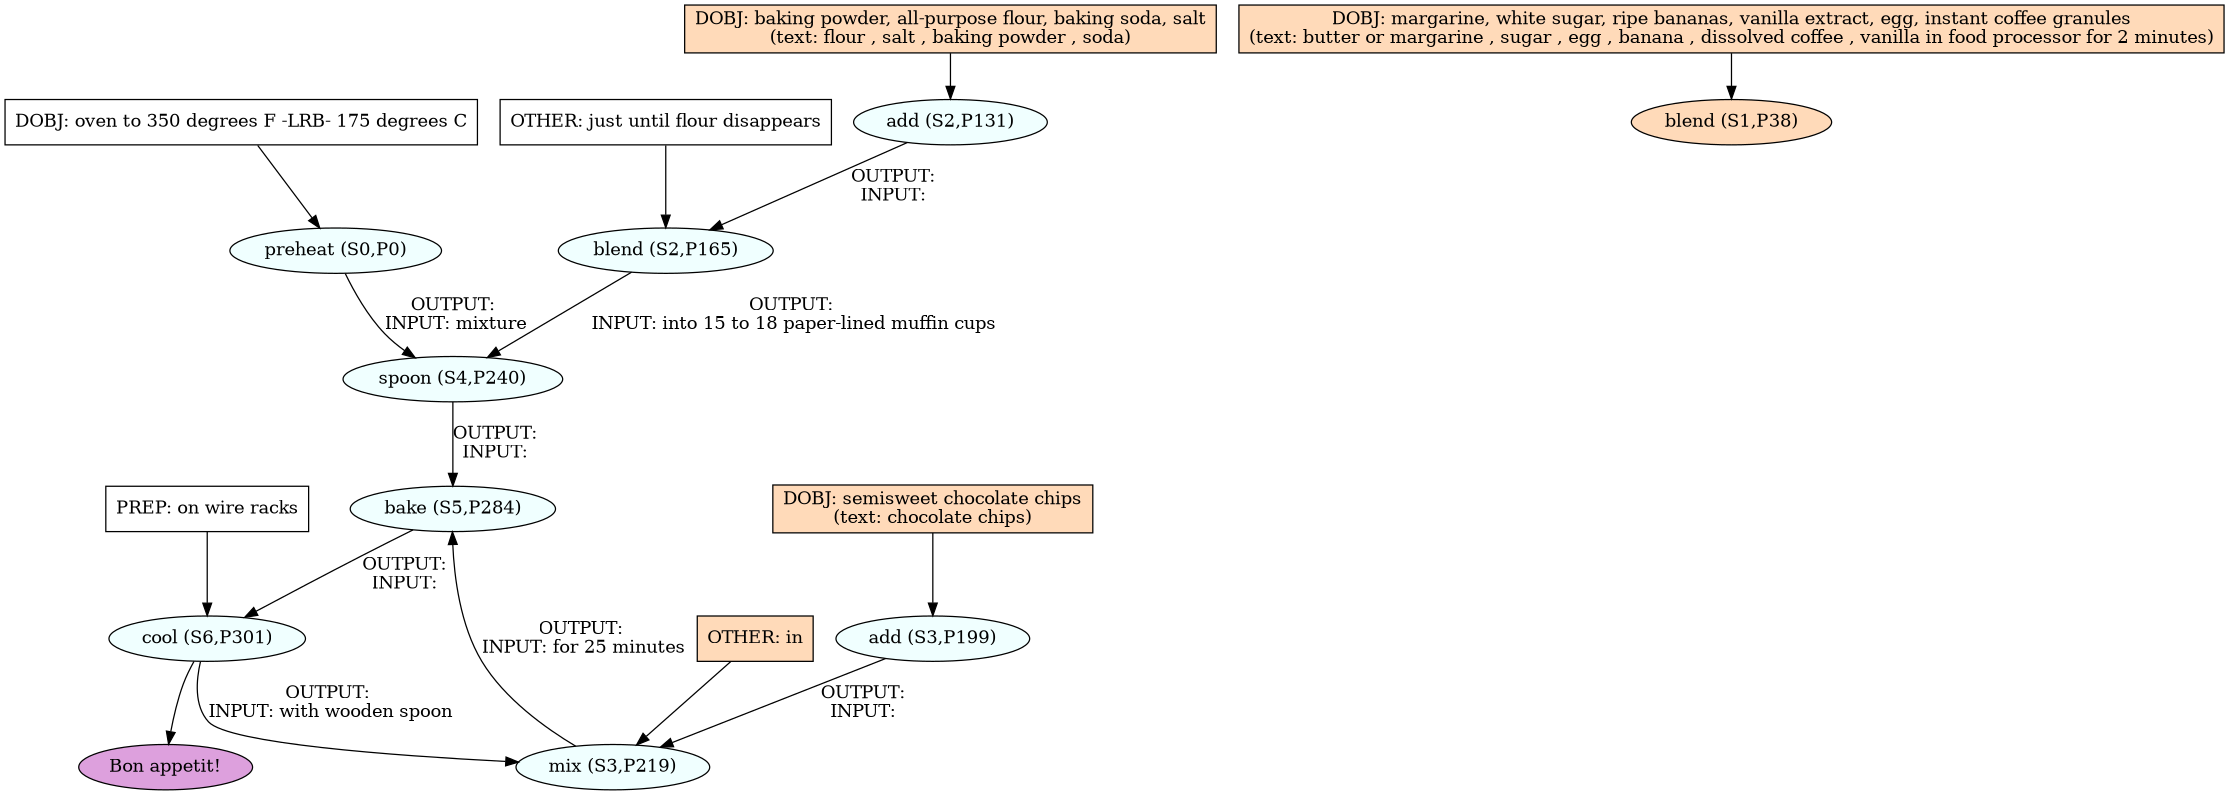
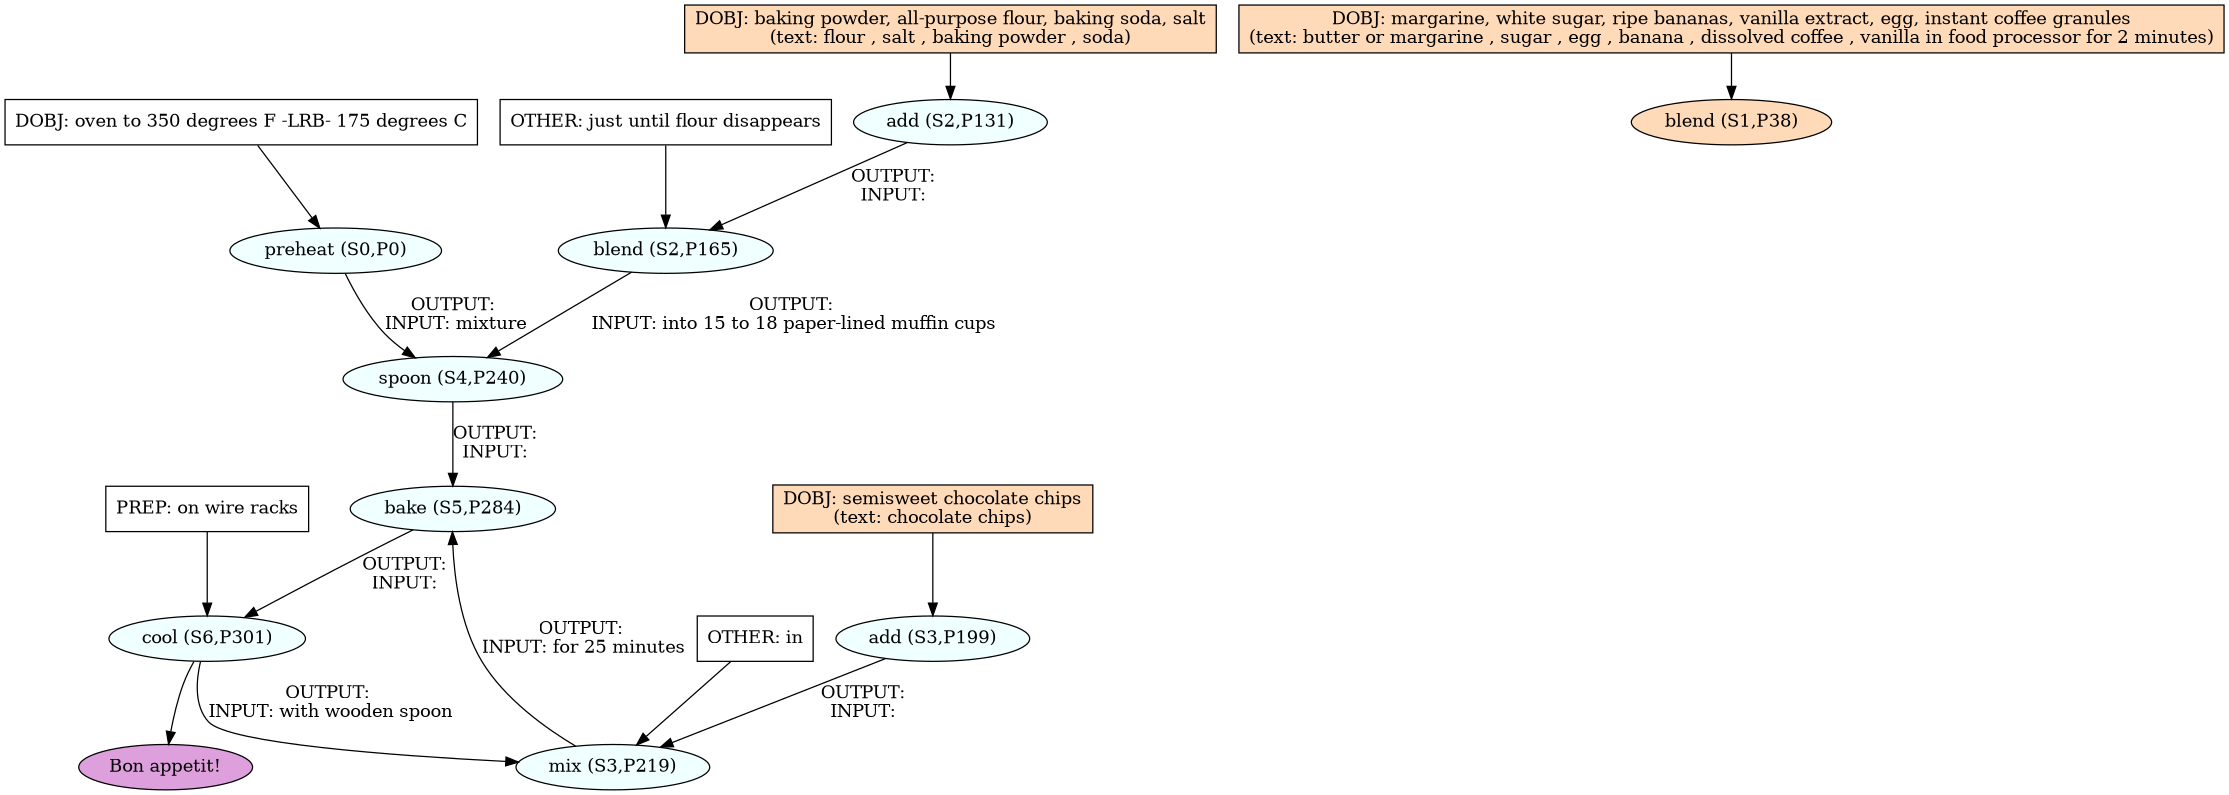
(755, 639) -> (755, 639)
